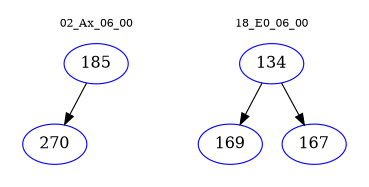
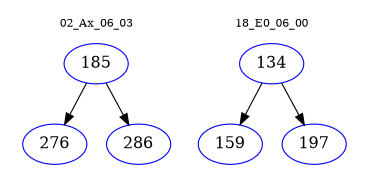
(97, 24) -> (97, 24)
(55, 144) -> (55, 144)
none -> (139, 144)
(230, 144) -> (230, 144)
(314, 144) -> (314, 144)
